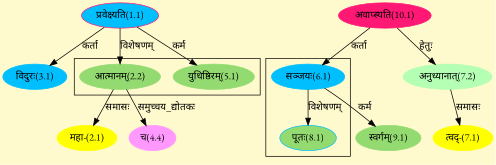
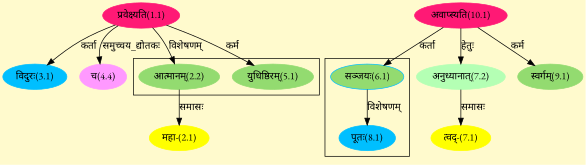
(120, 15) -> (141, 15)
(308, 77) -> (367, 77)
(345, 103) -> (503, 45)
(135, 104) -> (104, 38)
(308, 138) -> (367, 138)
